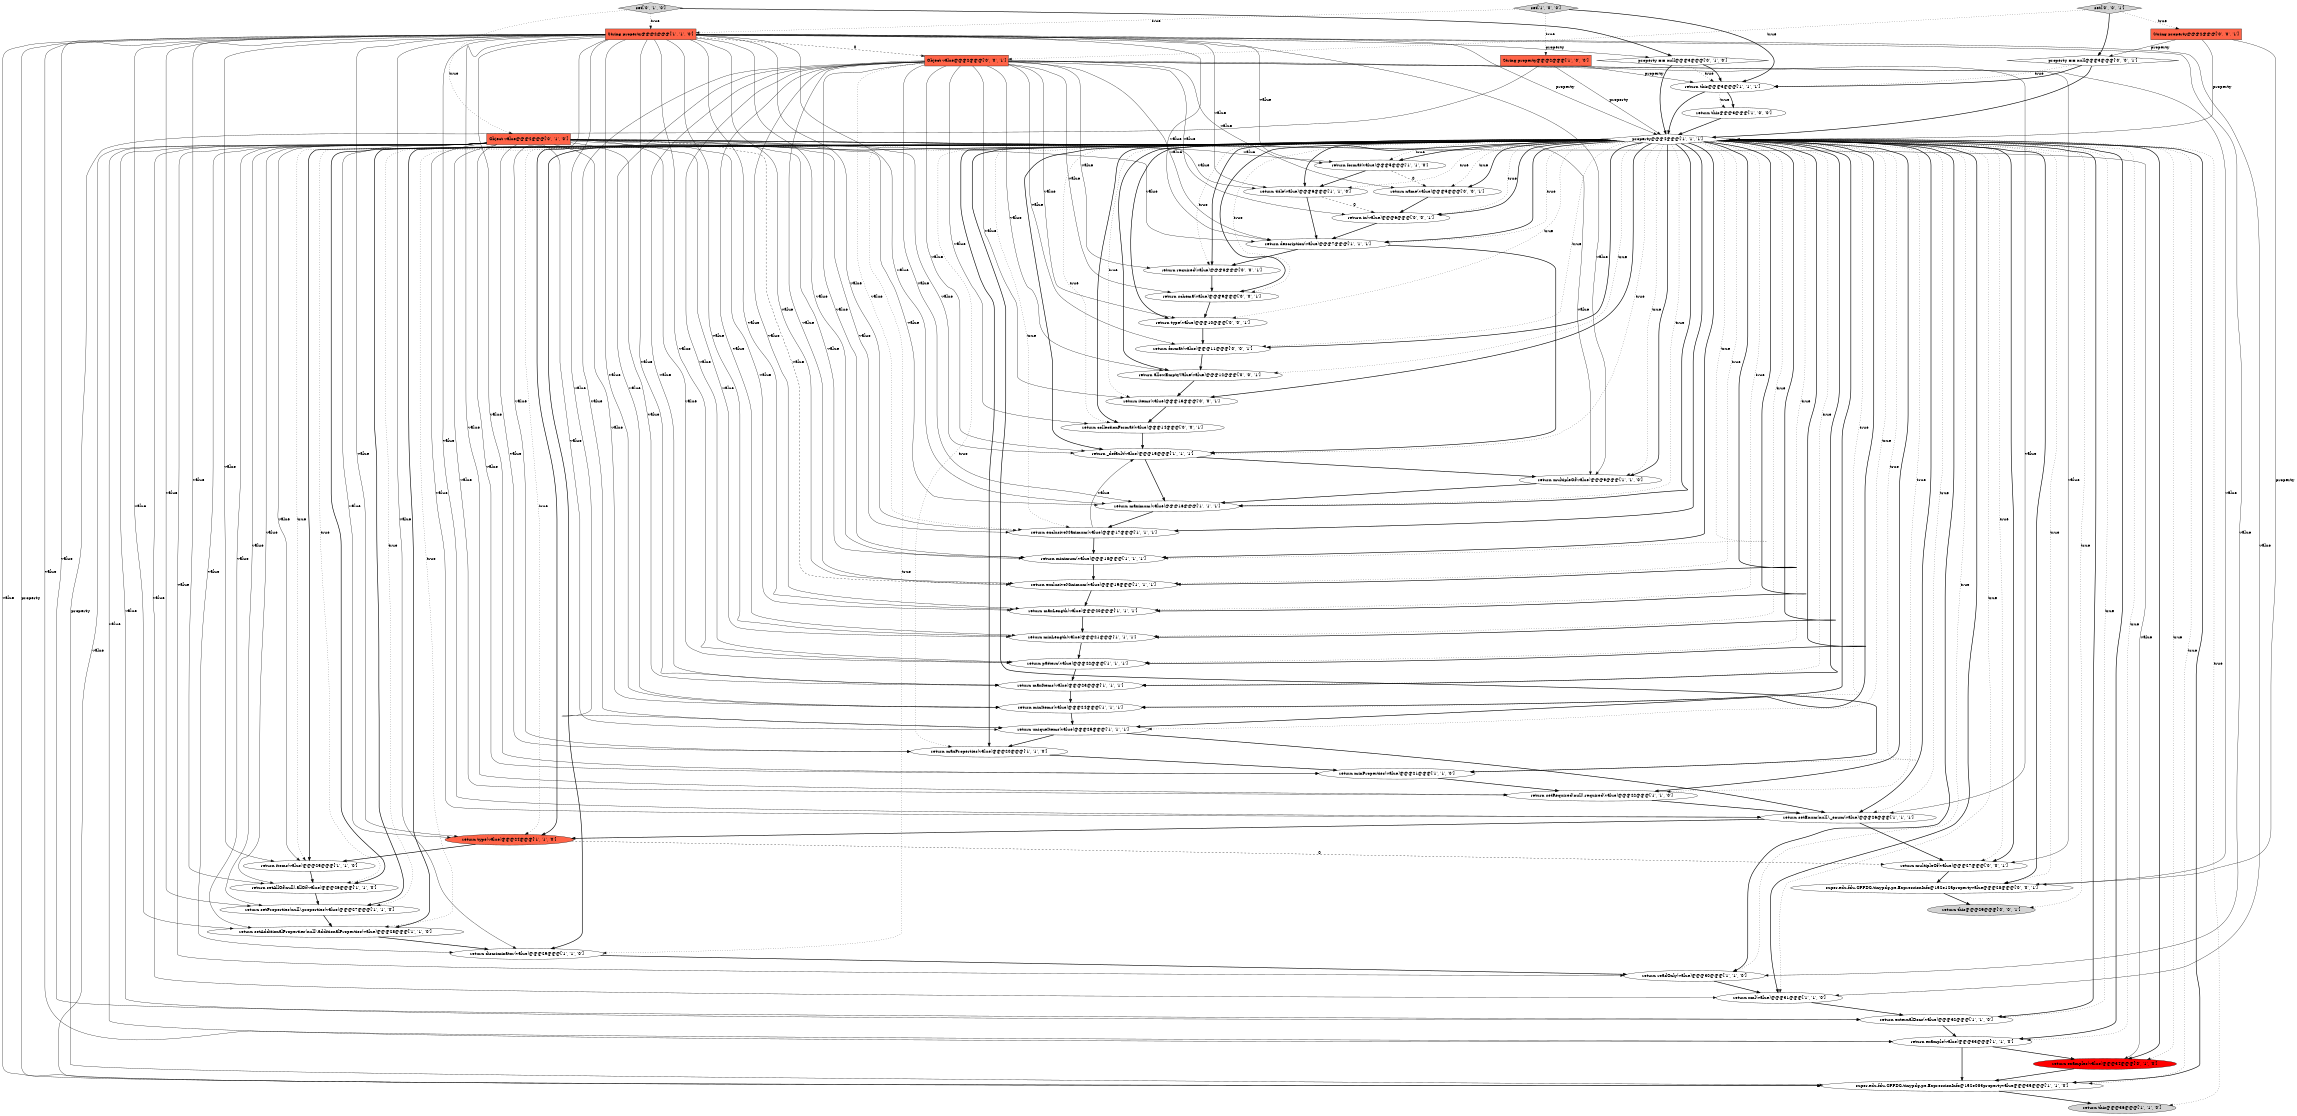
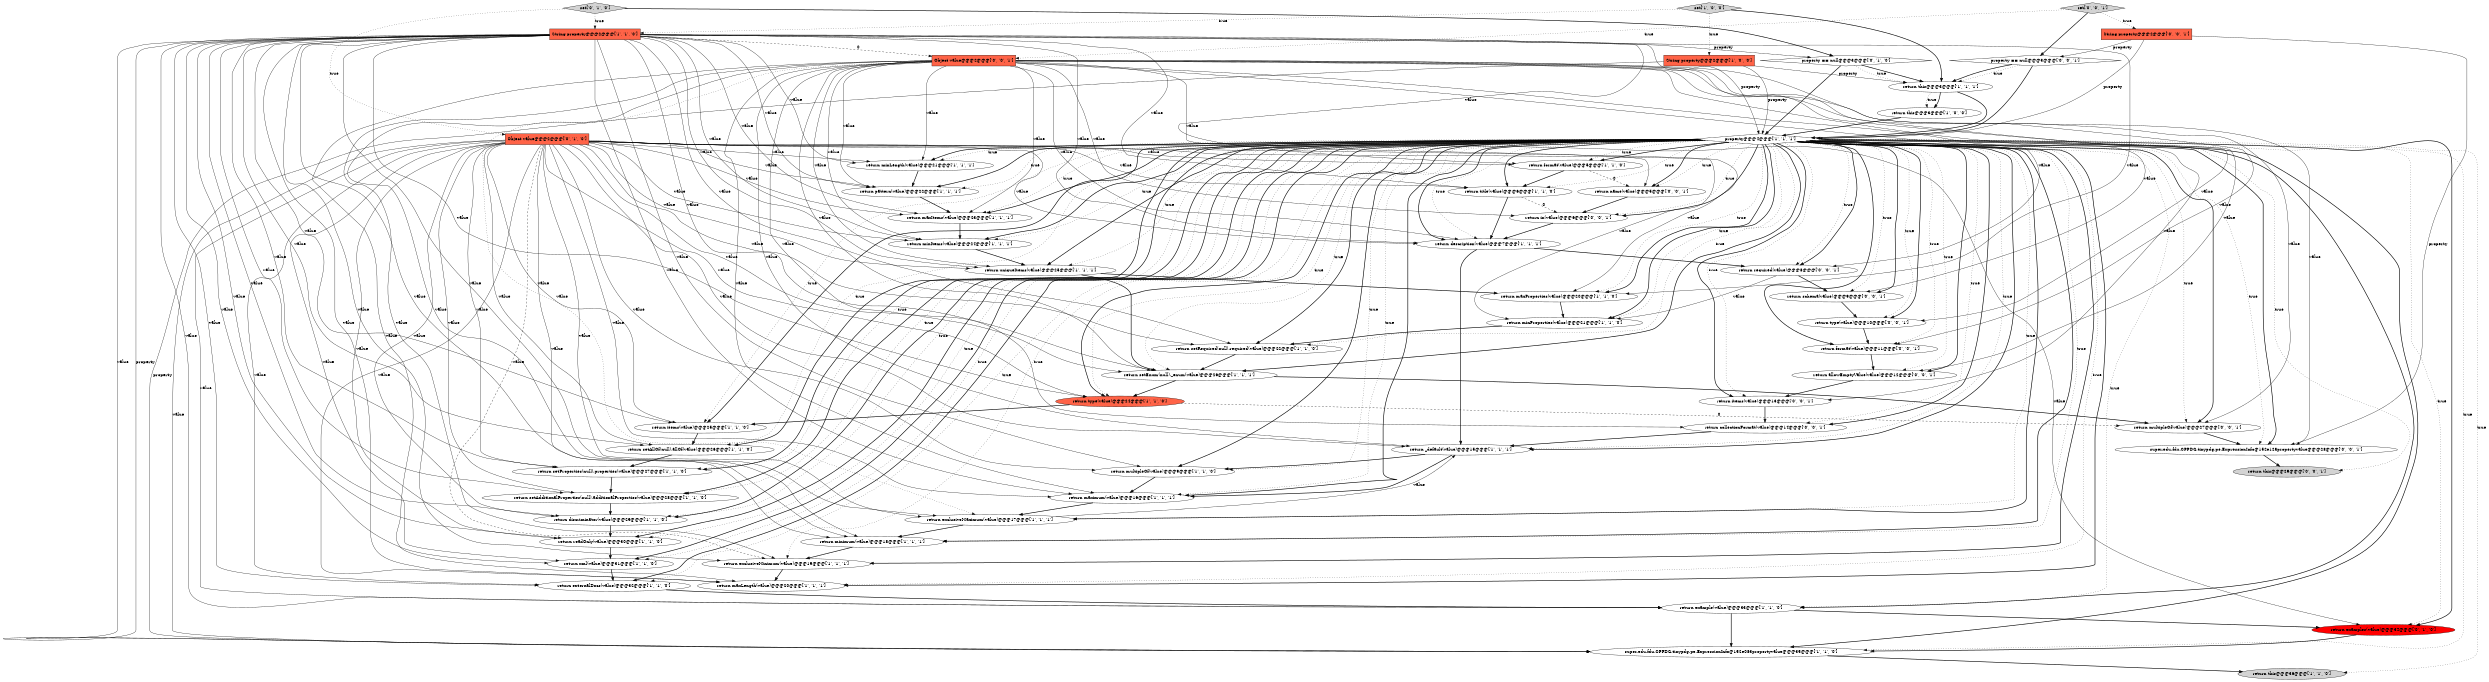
(1083, 623) -> none
(502, 746) -> (1700, 302)
